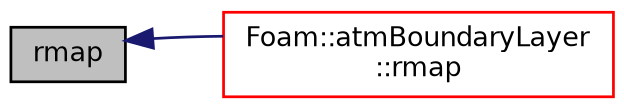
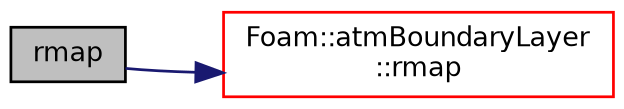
(188, 37) -> (161, 71)
